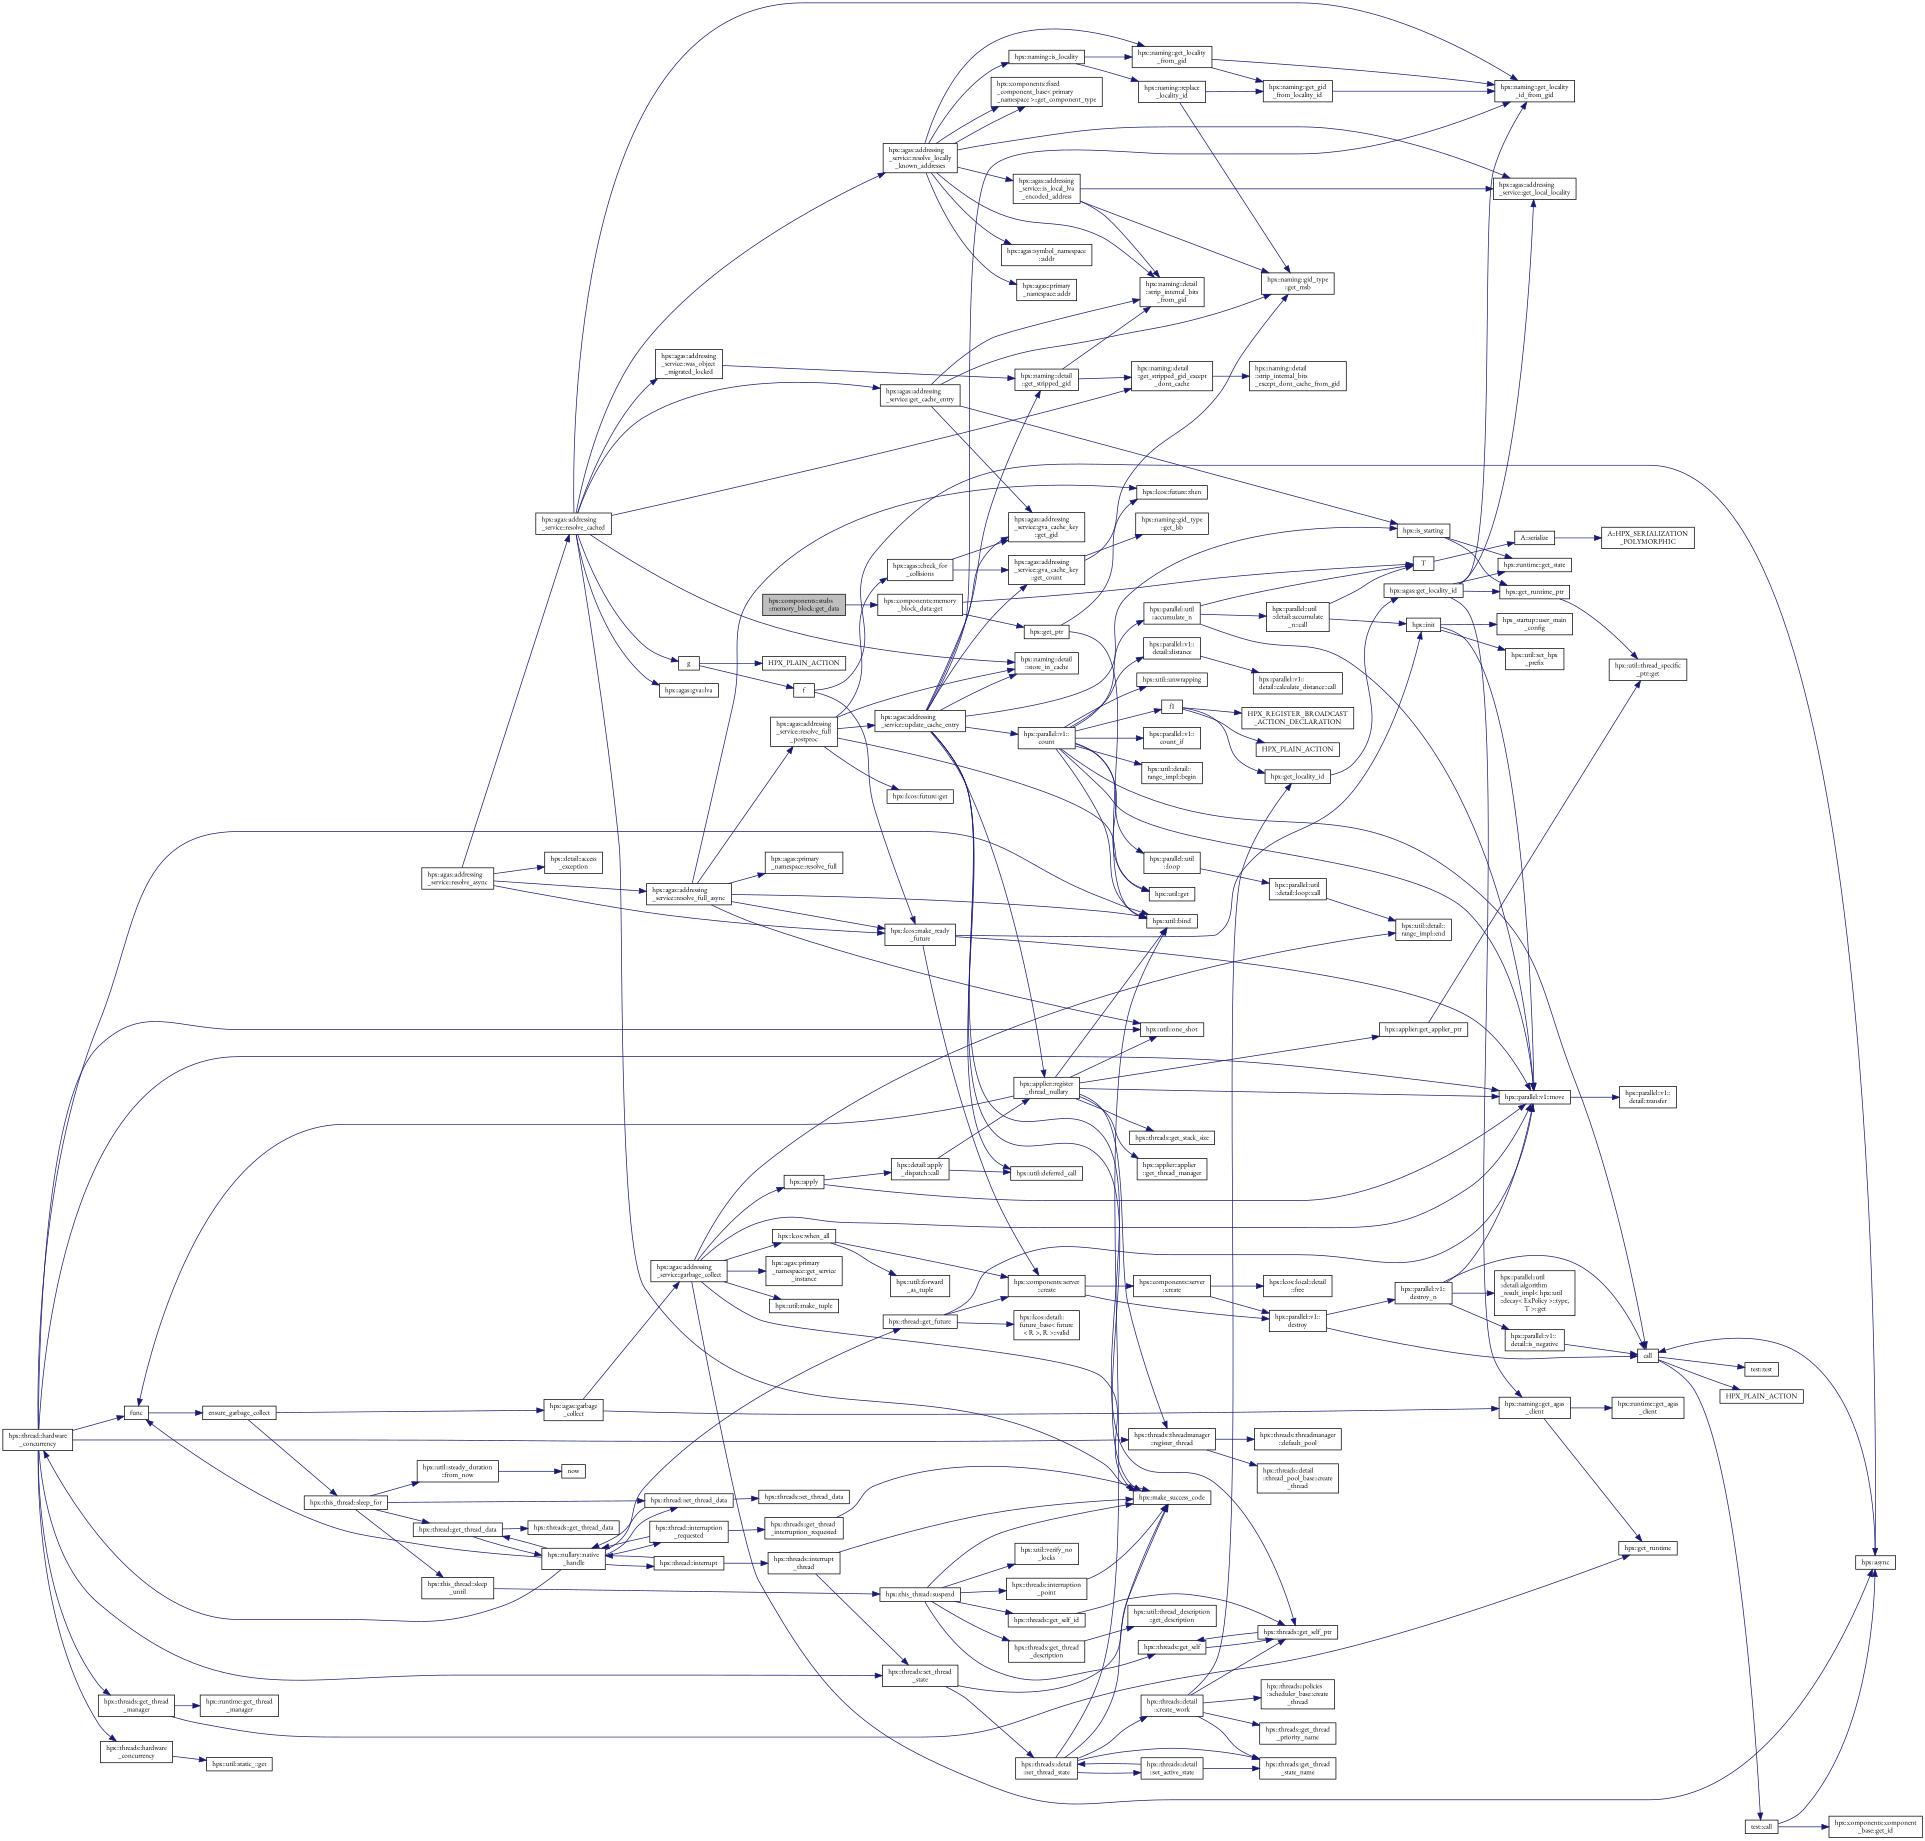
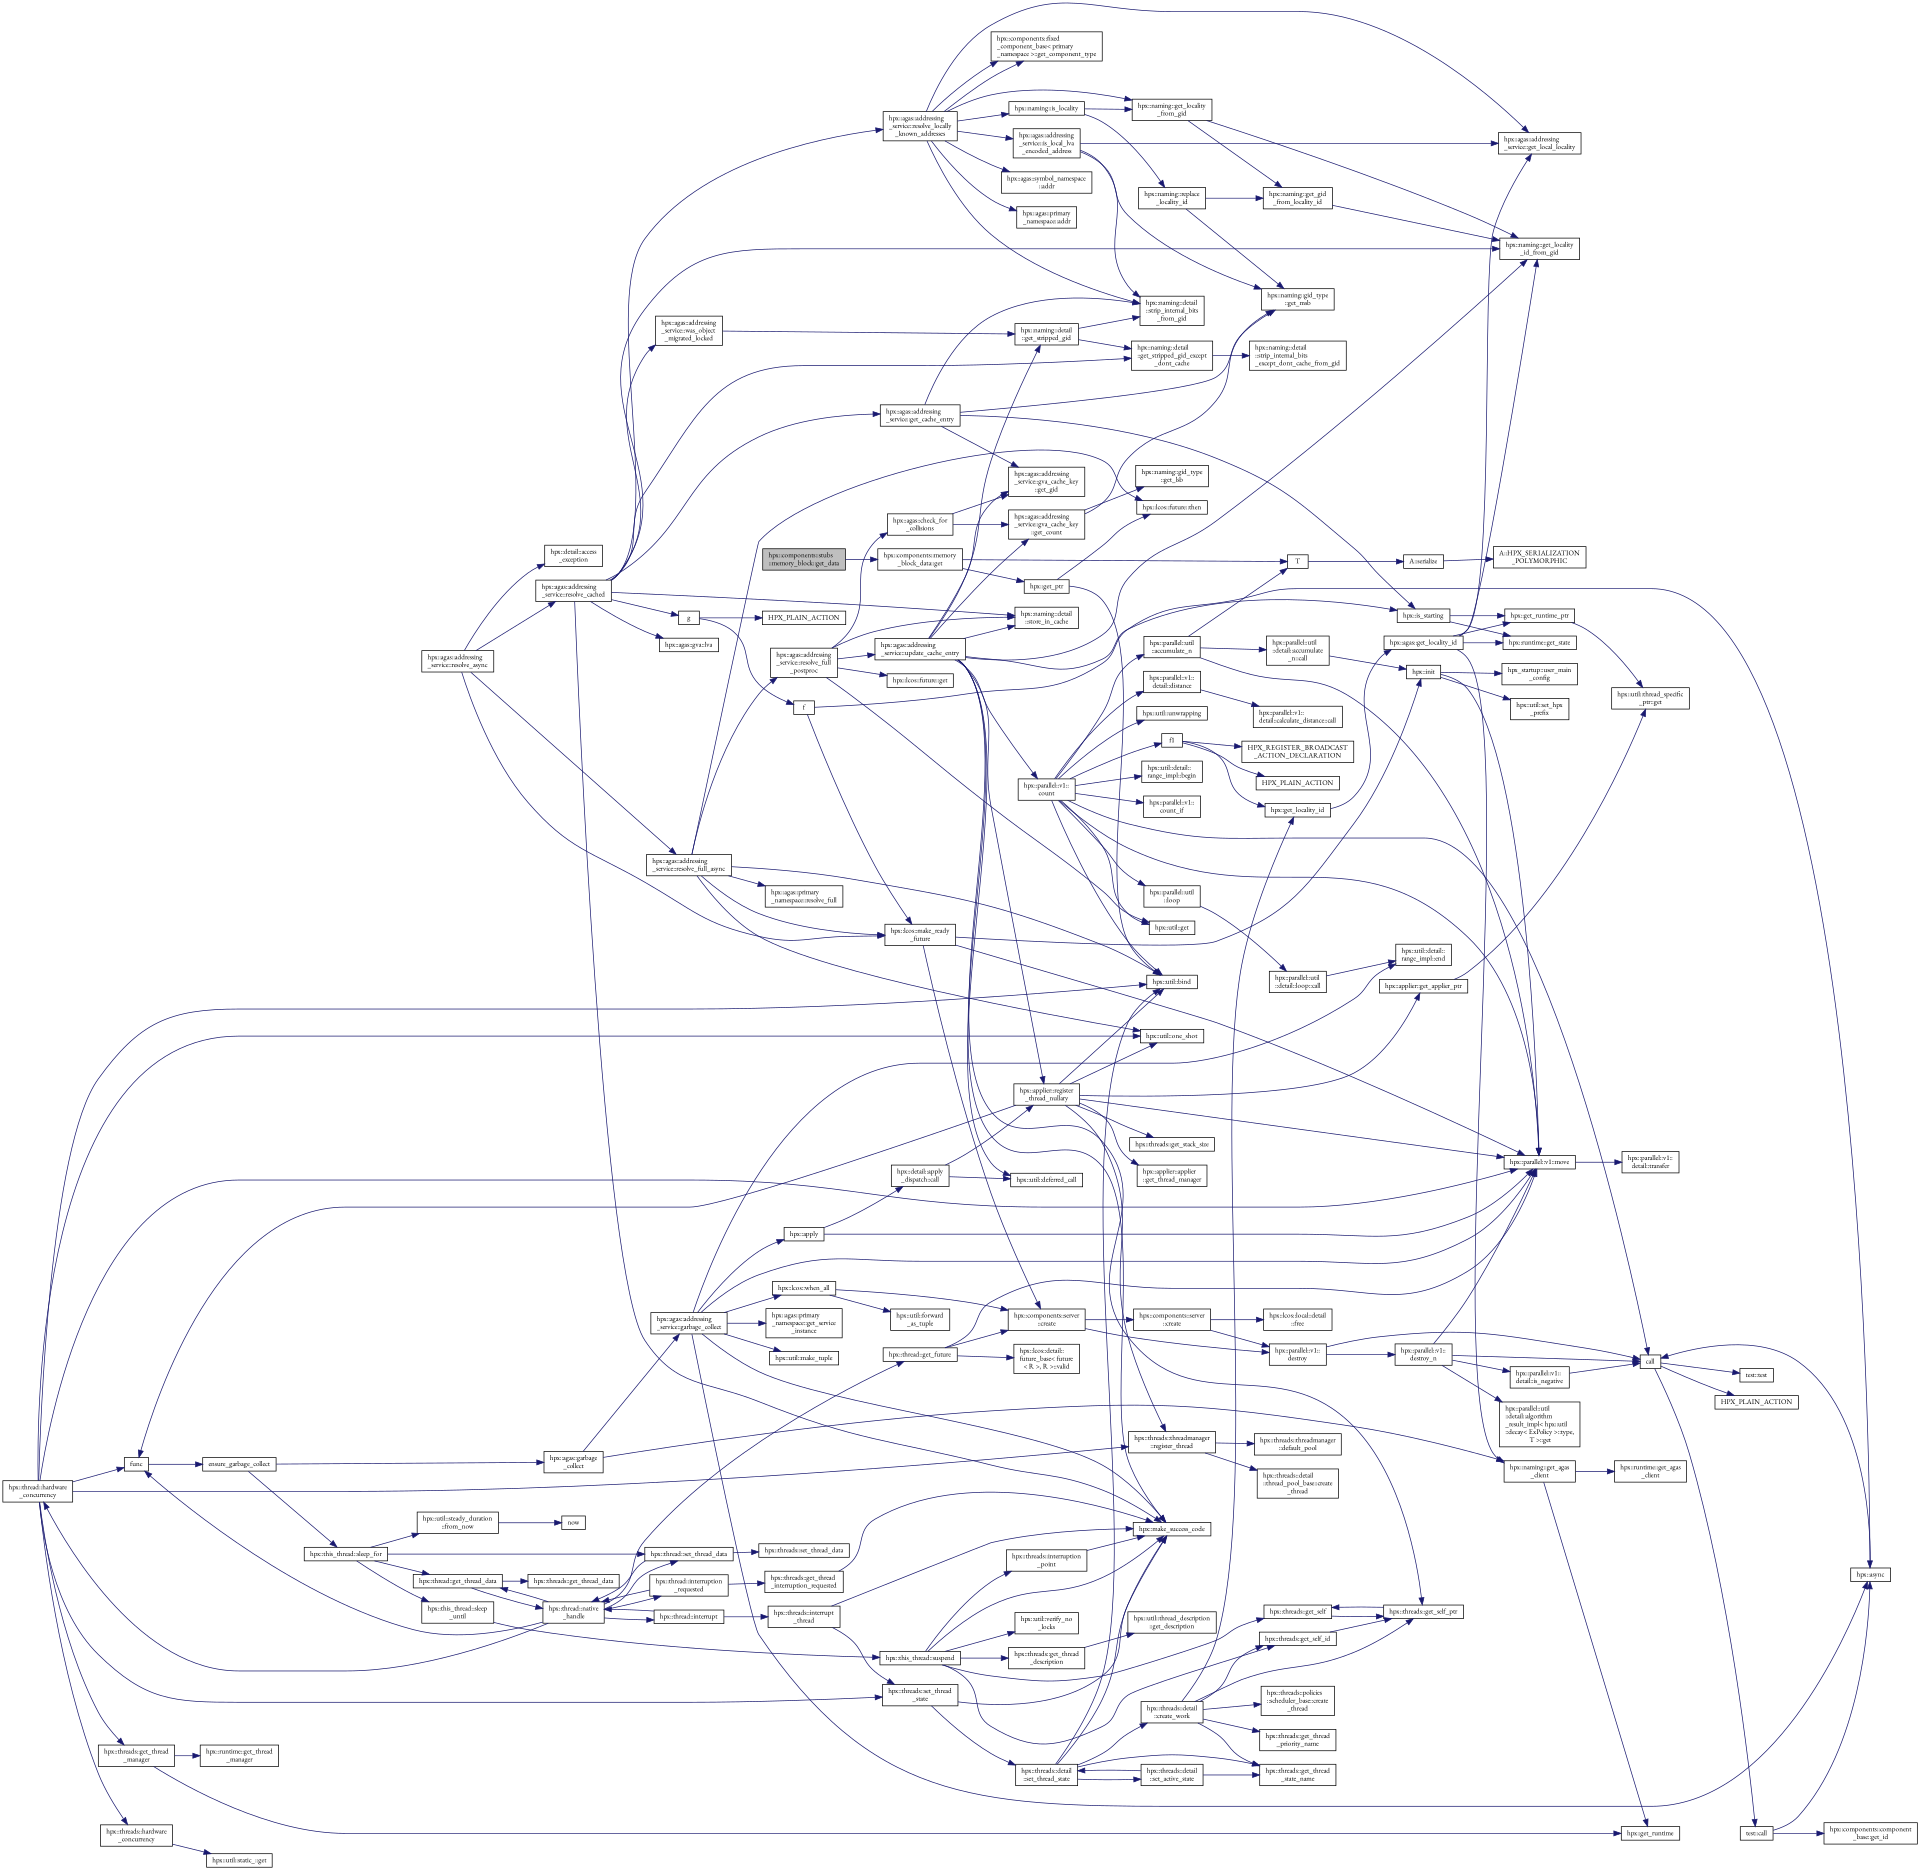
(1367, 584) -> none
(574, 1559) -> (574, 1613)
none -> (1228, 1675)
